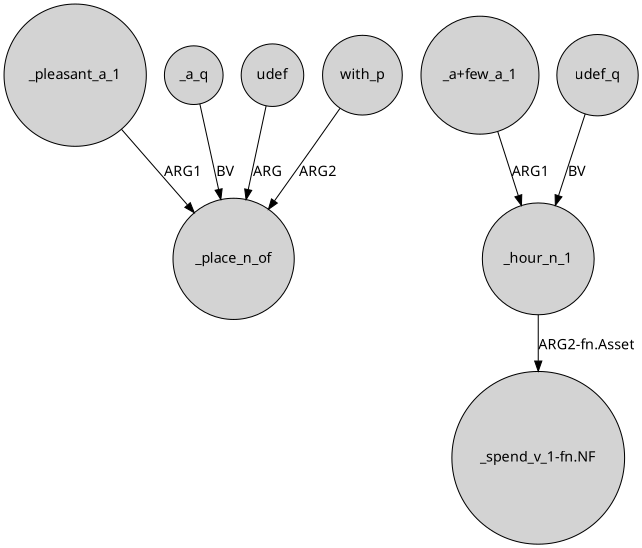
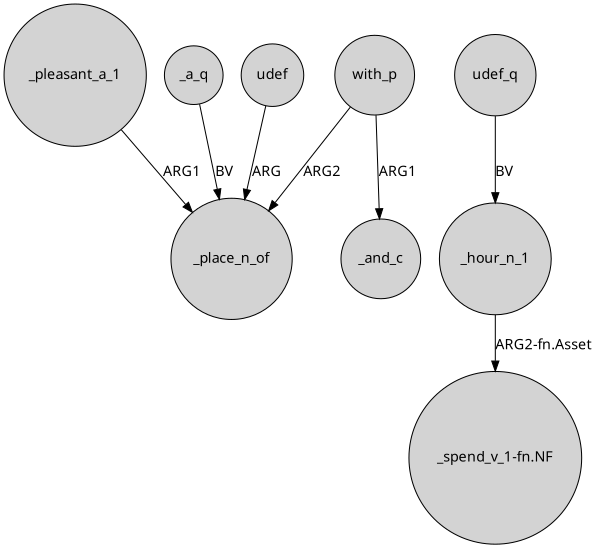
(480, 75) -> none
none -> (381, 259)
